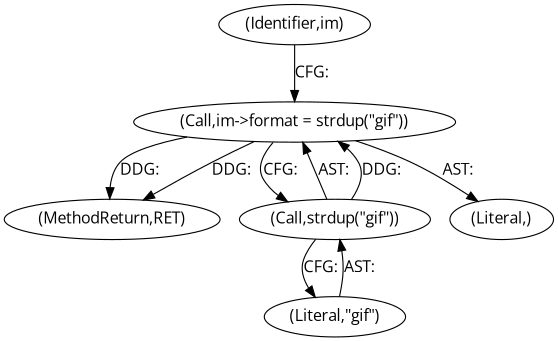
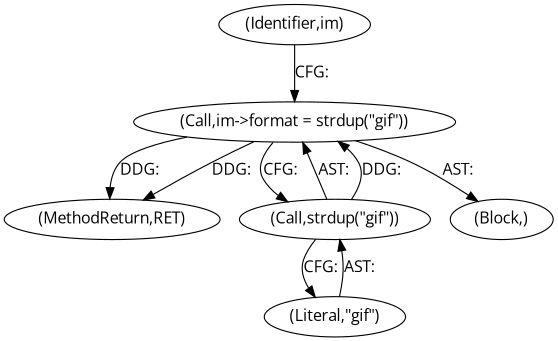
(502, 219) -> (502, 219)
